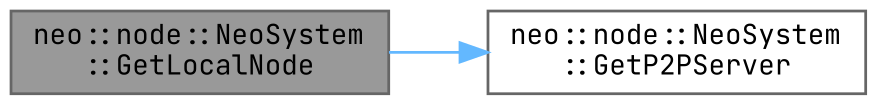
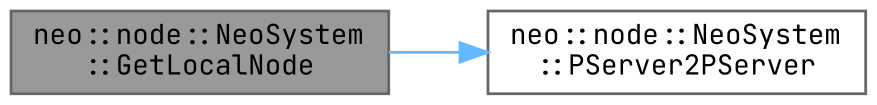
(677, 52) -> (677, 52)
